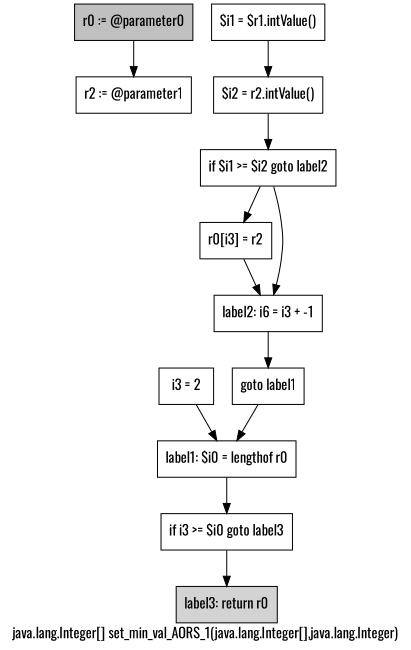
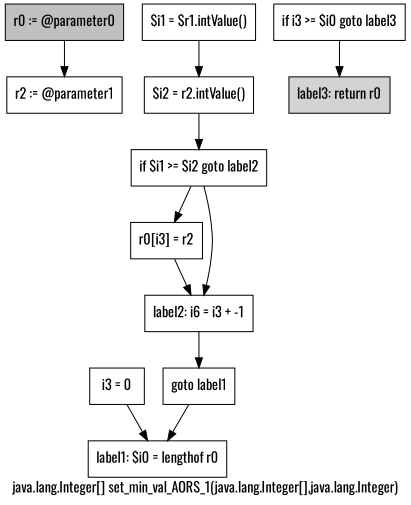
(186, 386) -> (117, 386)
(227, 490) -> none
